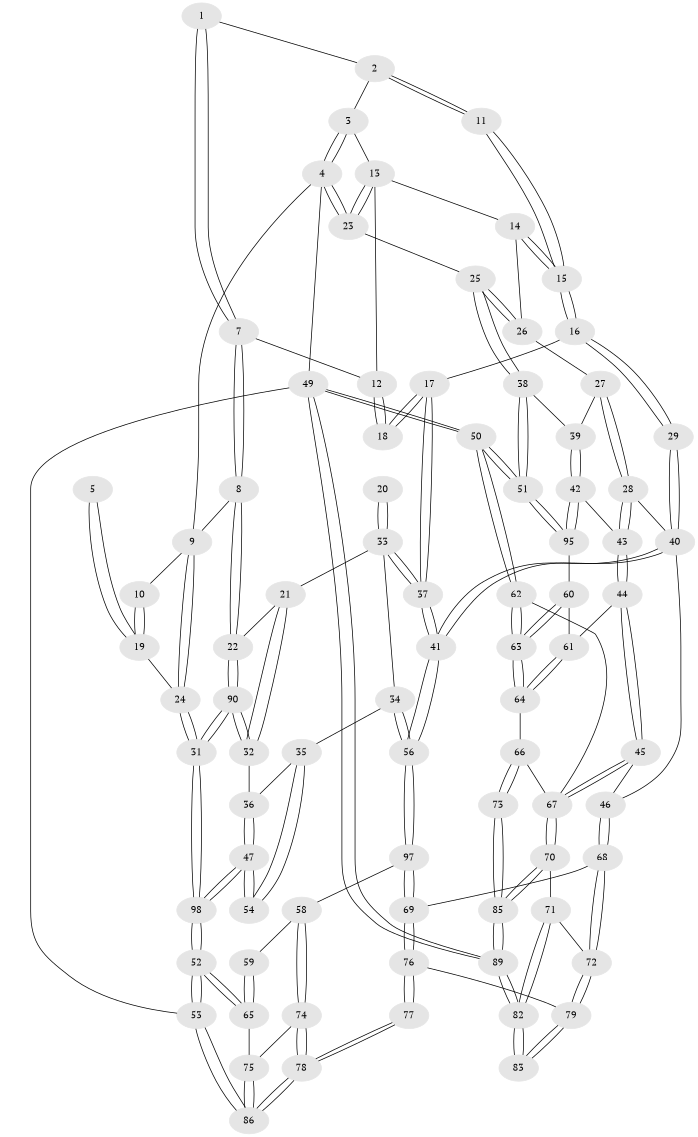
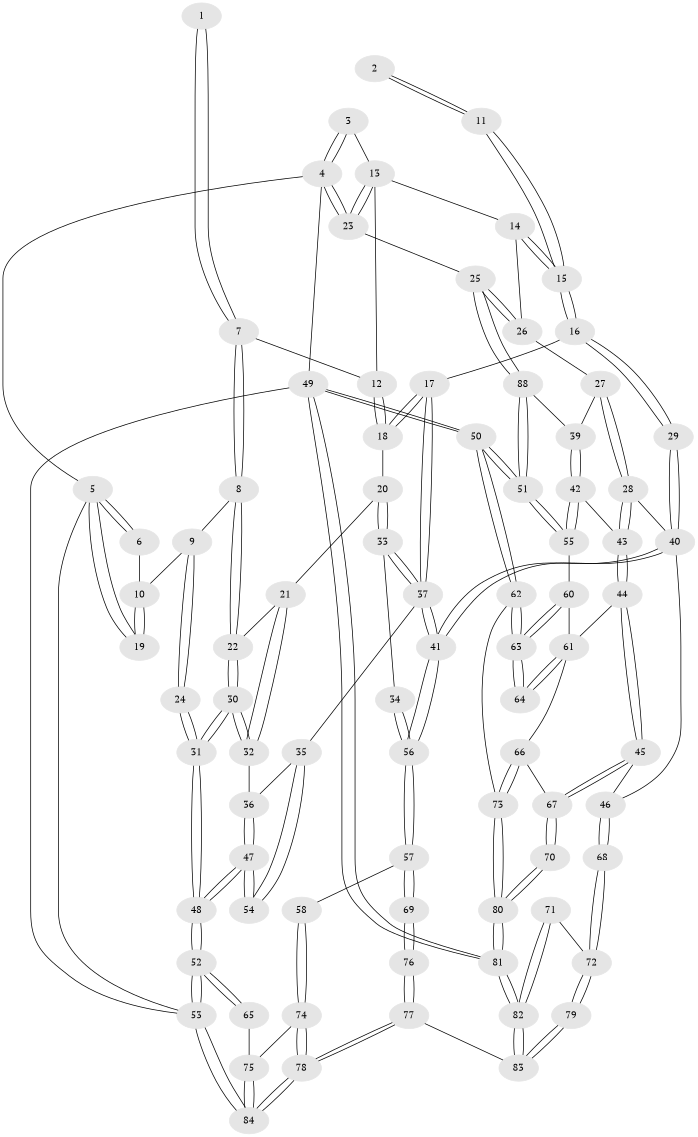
(288, 42) -> none
(362, 95) -> none
(206, 340) -> (32, 243)
(523, 384) -> (523, 384)
none -> (383, 463)
none -> (140, 542)
(569, 542) -> (569, 542)
(338, 567) -> (336, 540)
(160, 674) -> none
(606, 683) -> (482, 697)
(233, 700) -> (233, 700)
(348, 726) -> (362, 674)
(520, 726) -> (551, 702)
none -> (58, 787)
(409, 858) -> (409, 858)
(550, 884) -> none
(508, 888) -> none
(197, 910) -> (197, 910)
(498, 910) -> (498, 910)
(249, 963) -> none
(498, 963) -> (498, 963)
(492, 985) -> none
none -> (464, 1042)
(249, 1121) -> (249, 1121)
